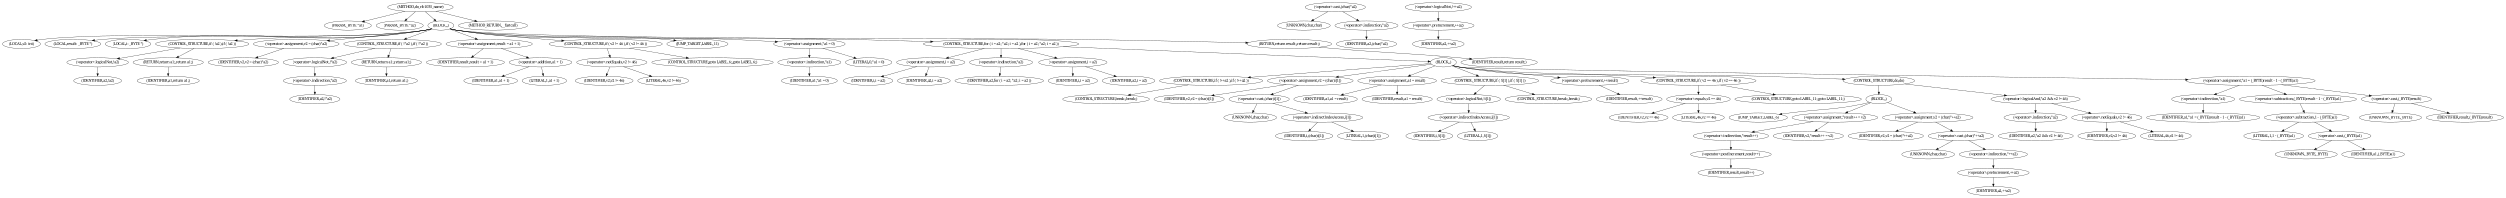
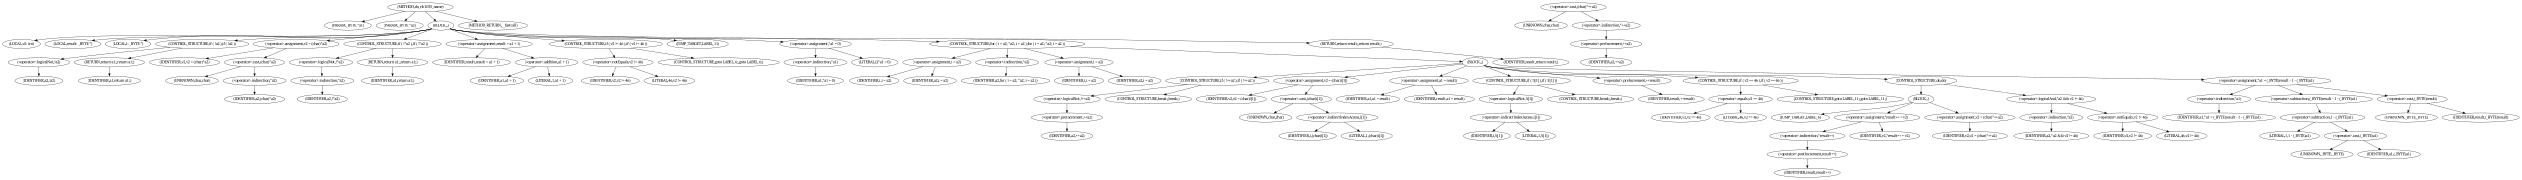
none -> (276, 53)
none -> (1140, 90)
(1943, 126) -> none
